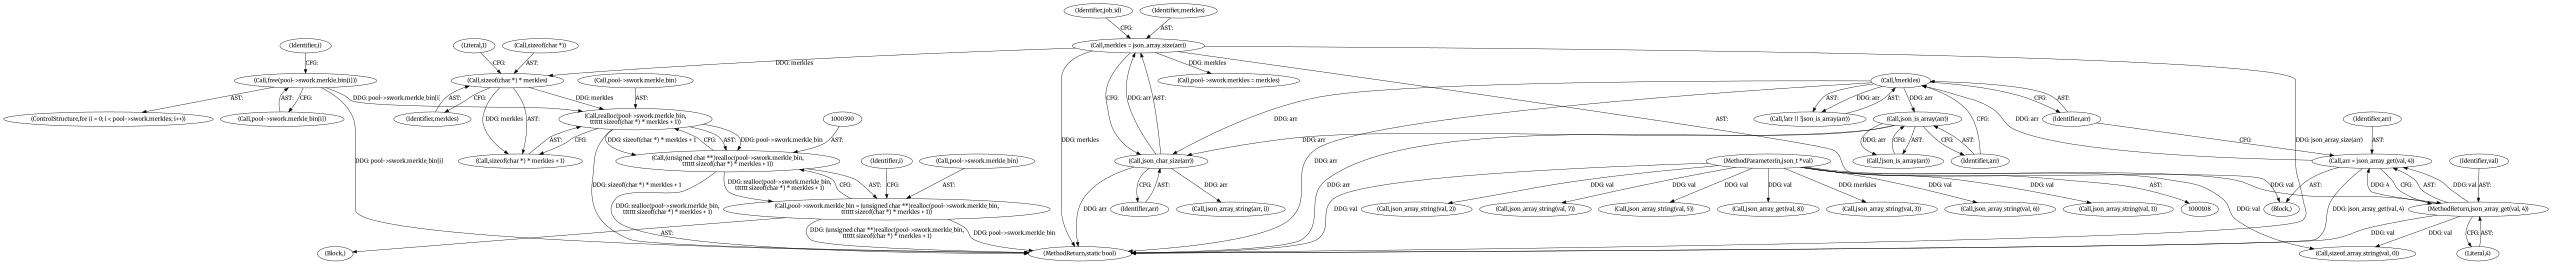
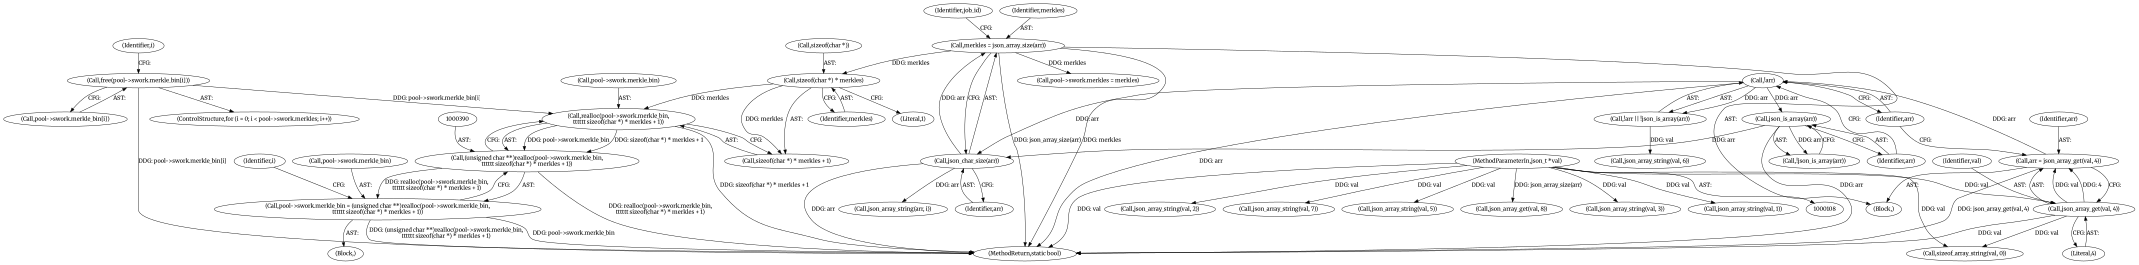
(489, 62) -> (868, 100)
(1901, 81) -> (1763, 81)
(1889, 182) -> (1650, 138)
(1780, 185) -> (1549, 185)
(1857, 185) -> (1615, 185)
(2478, 209) -> (2084, 209)
